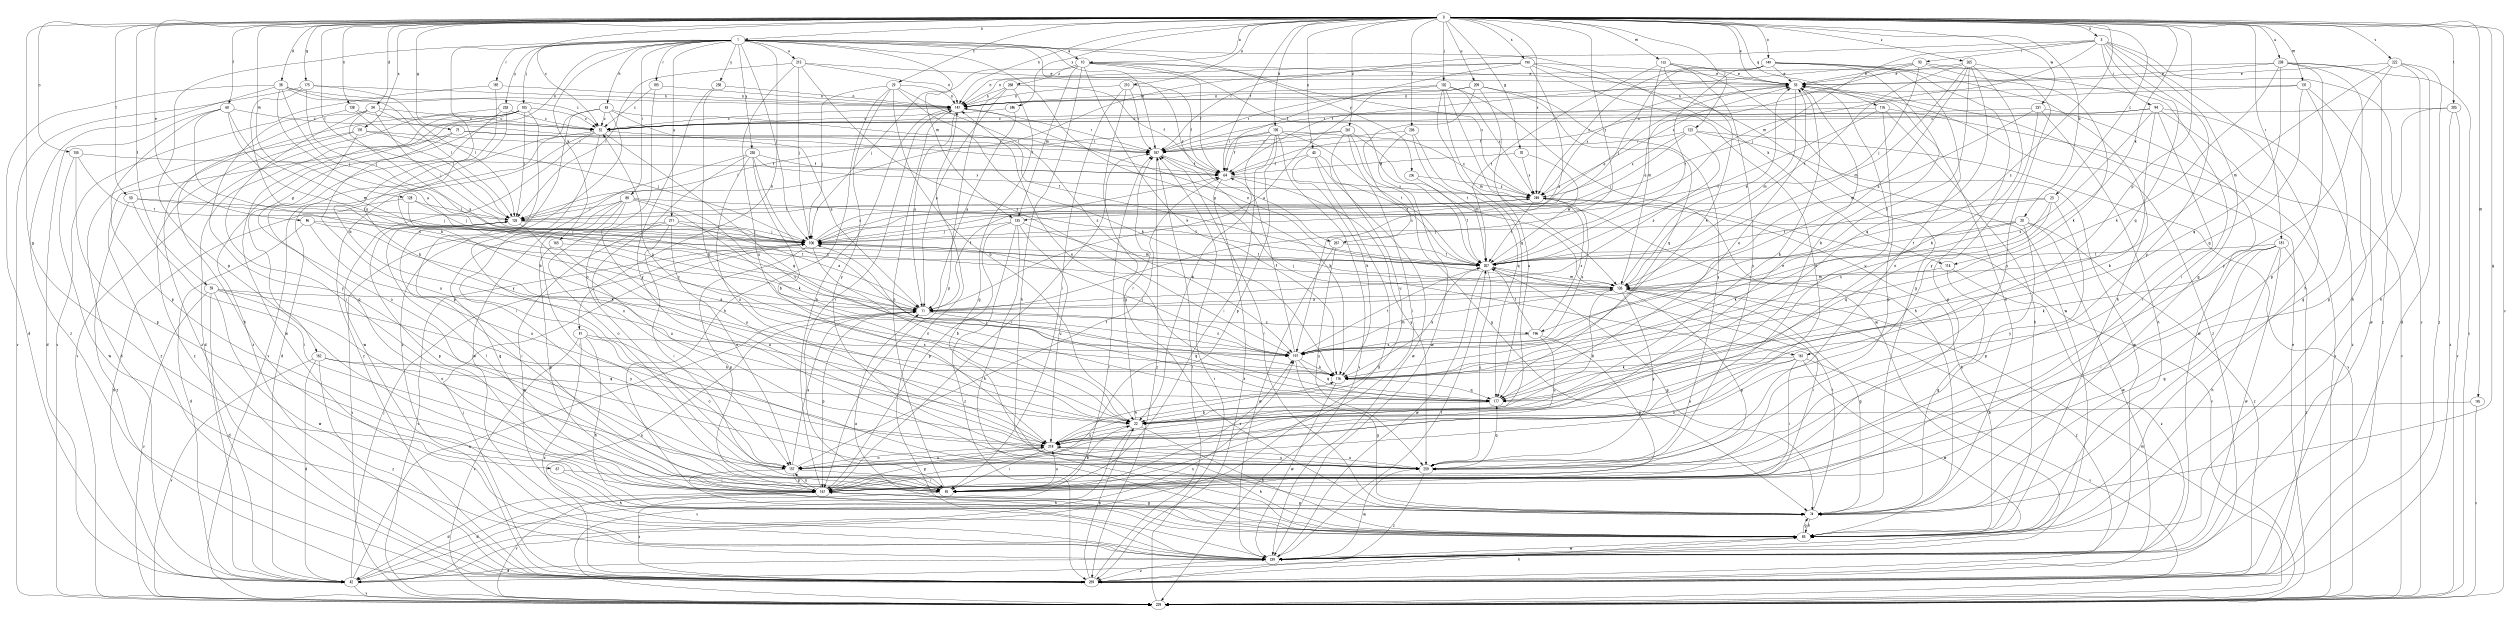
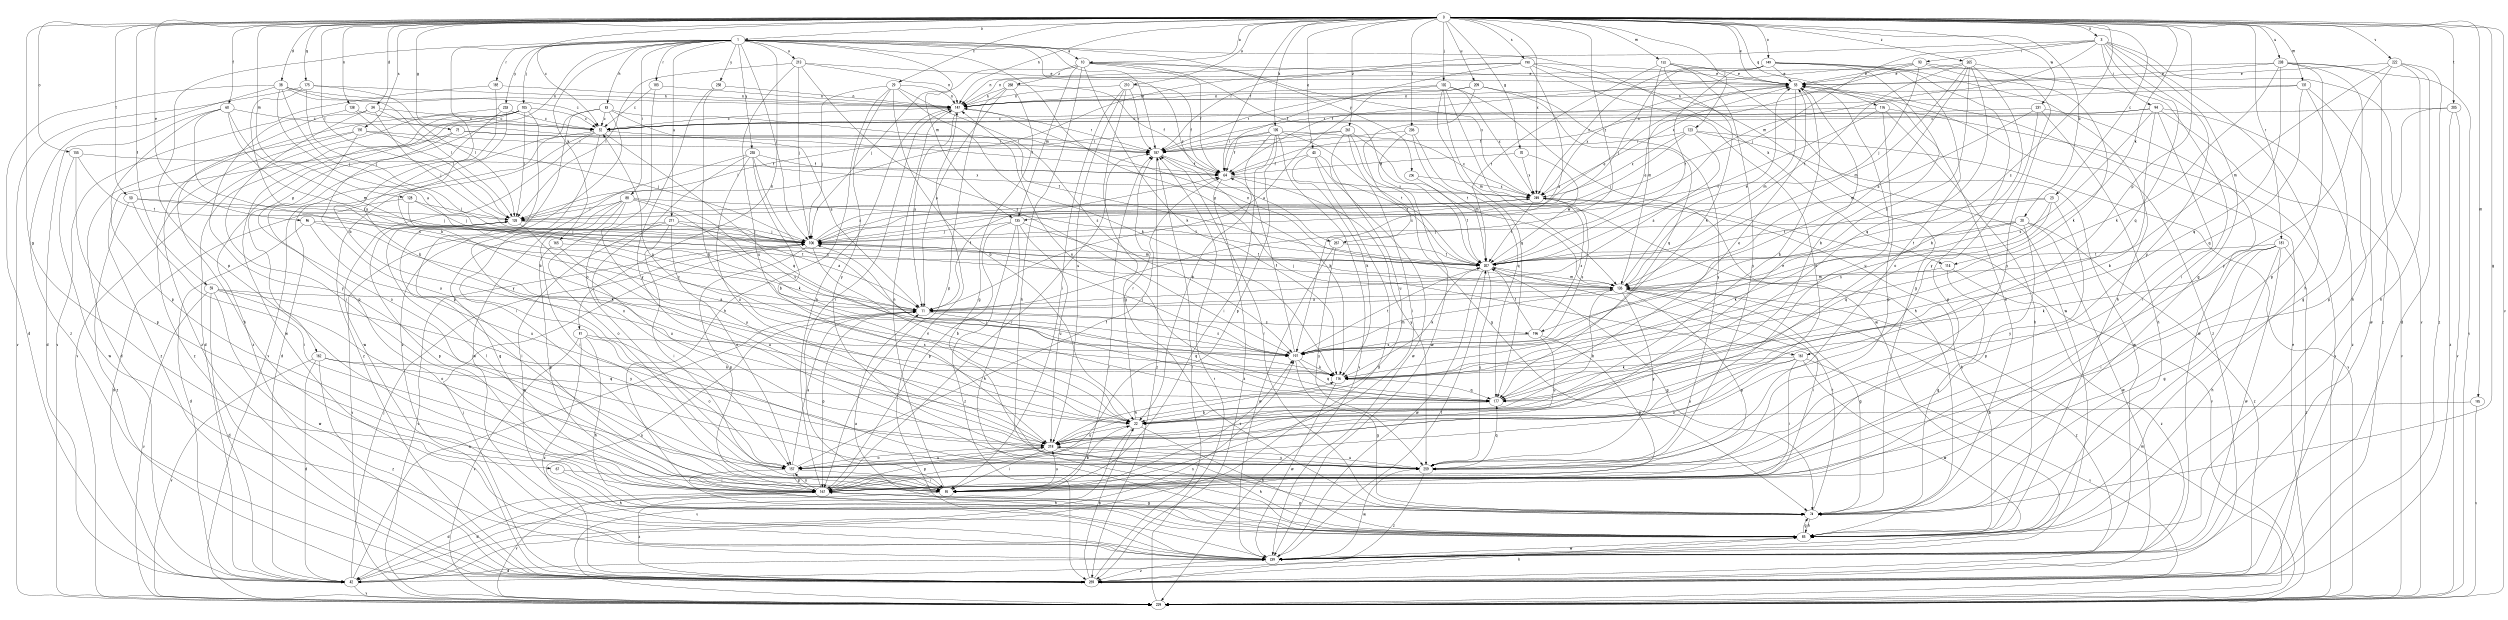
(1012, 108) -> none
(654, 240) -> none
(1521, 330) -> (1077, 243)
